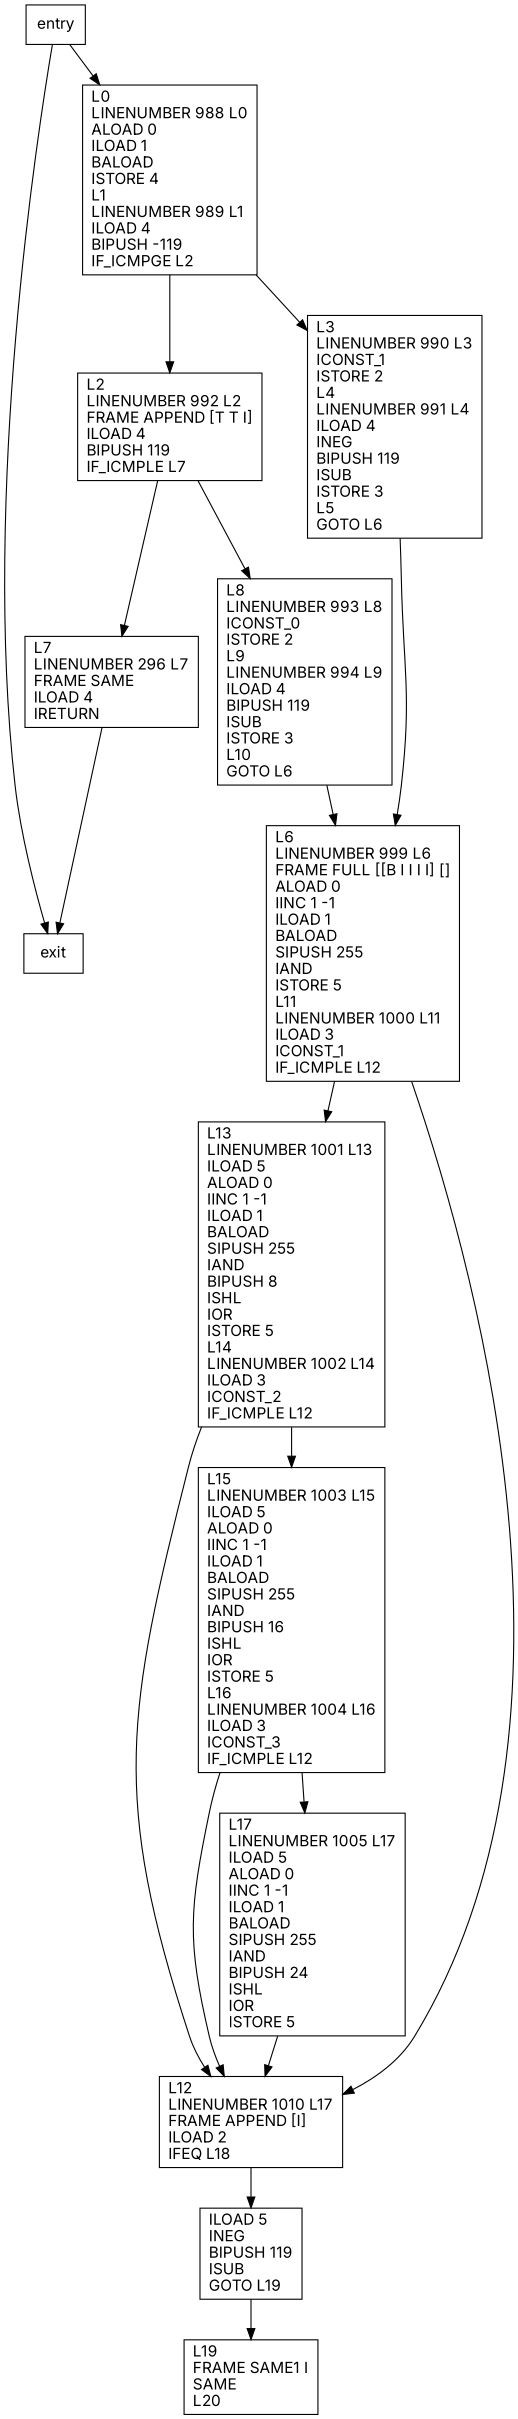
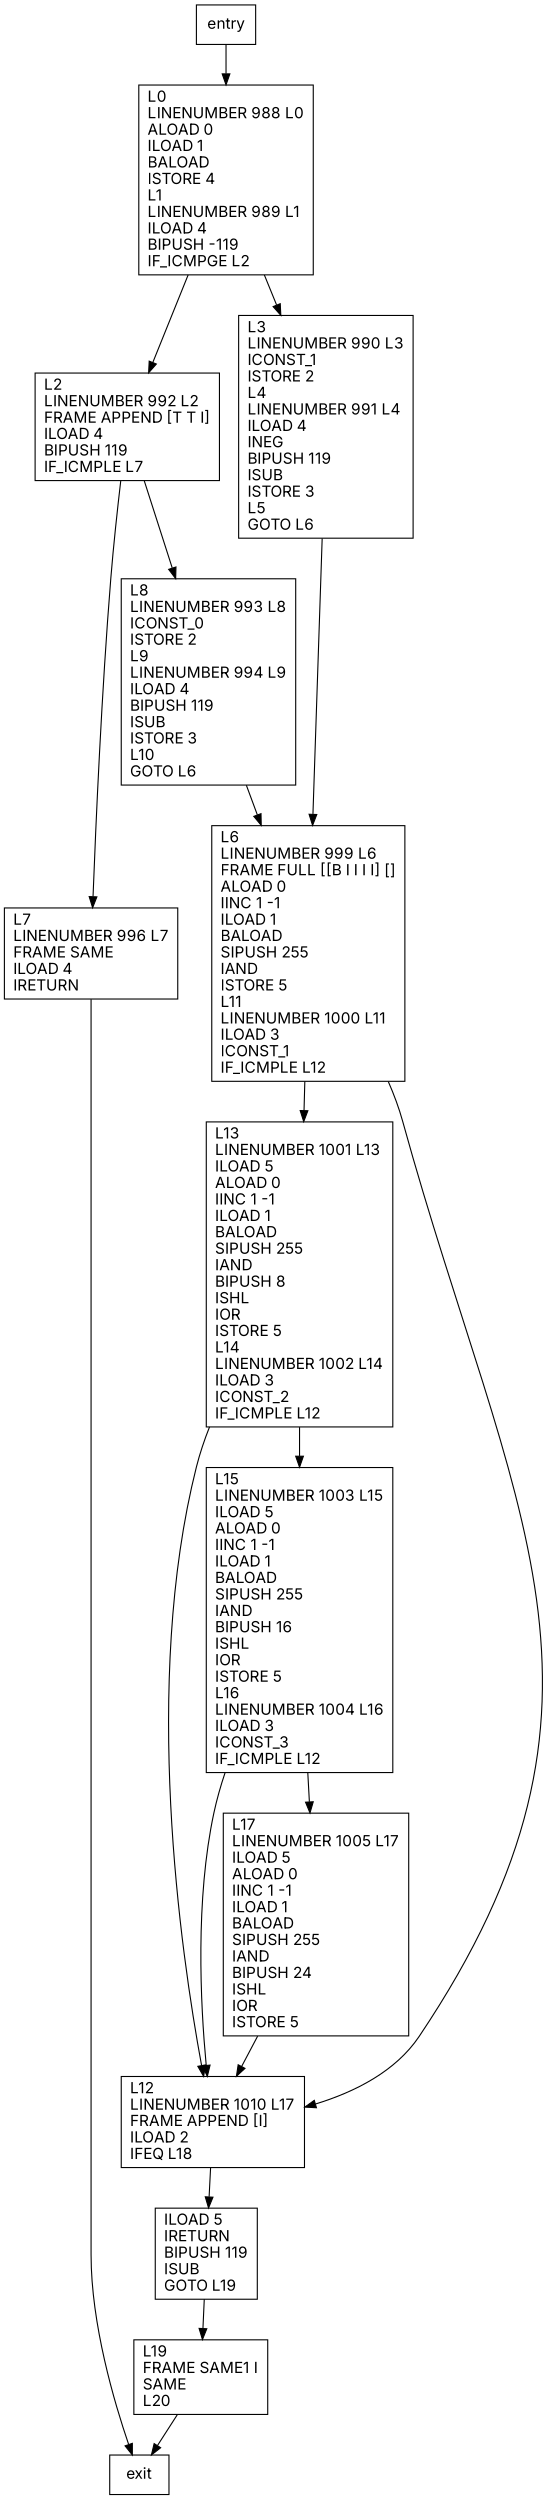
(7, 484) -> (167, 2430)
(112, 682) -> (91, 953)
(251, 2254) -> (206, 2254)
